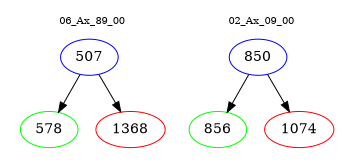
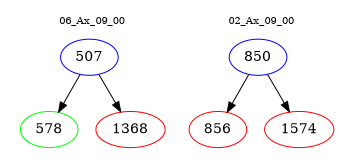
(92, 22) -> (92, 22)
(218, 130) -> (218, 130)
(299, 130) -> (299, 130)
